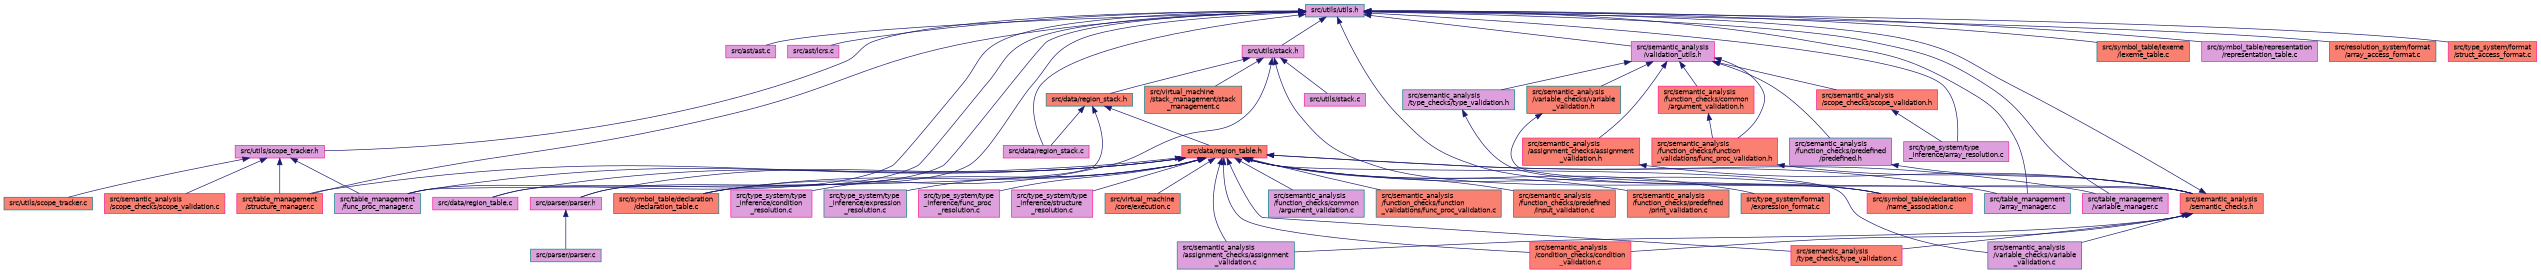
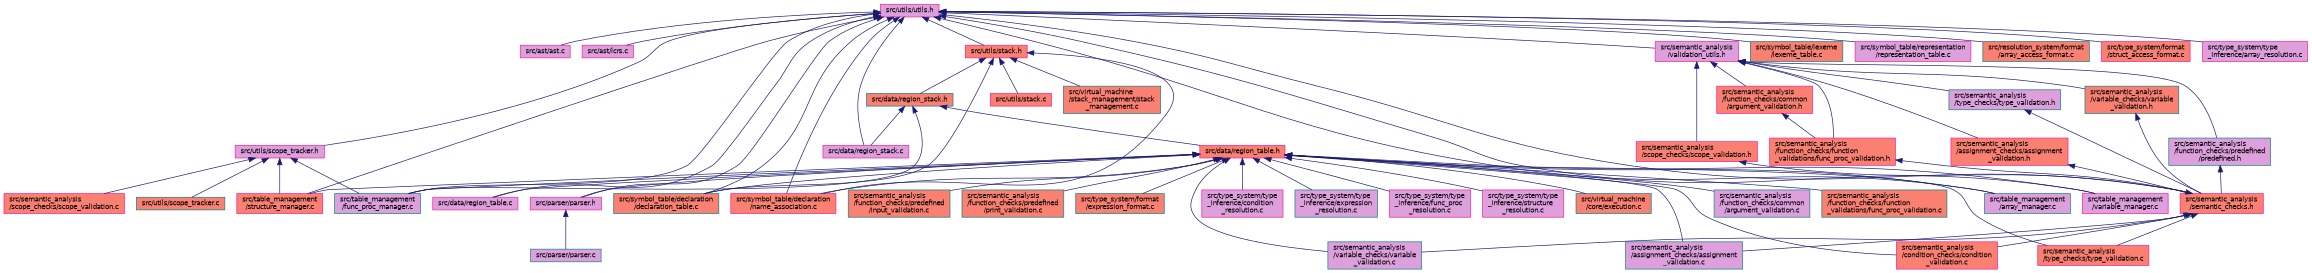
(1335, 11) -> (910, 11)
(1273, 52) -> (996, 52)
(1335, 100) -> (1021, 100)
(1920, 128) -> (1969, 175)
